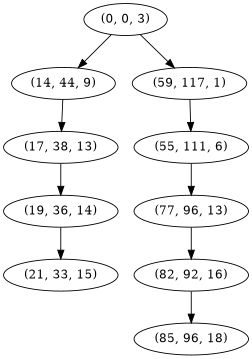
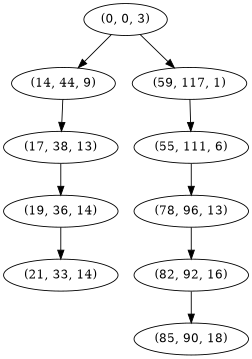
(191, 211) -> (191, 211)
(61, 275) -> (61, 275)
(191, 339) -> (191, 339)
